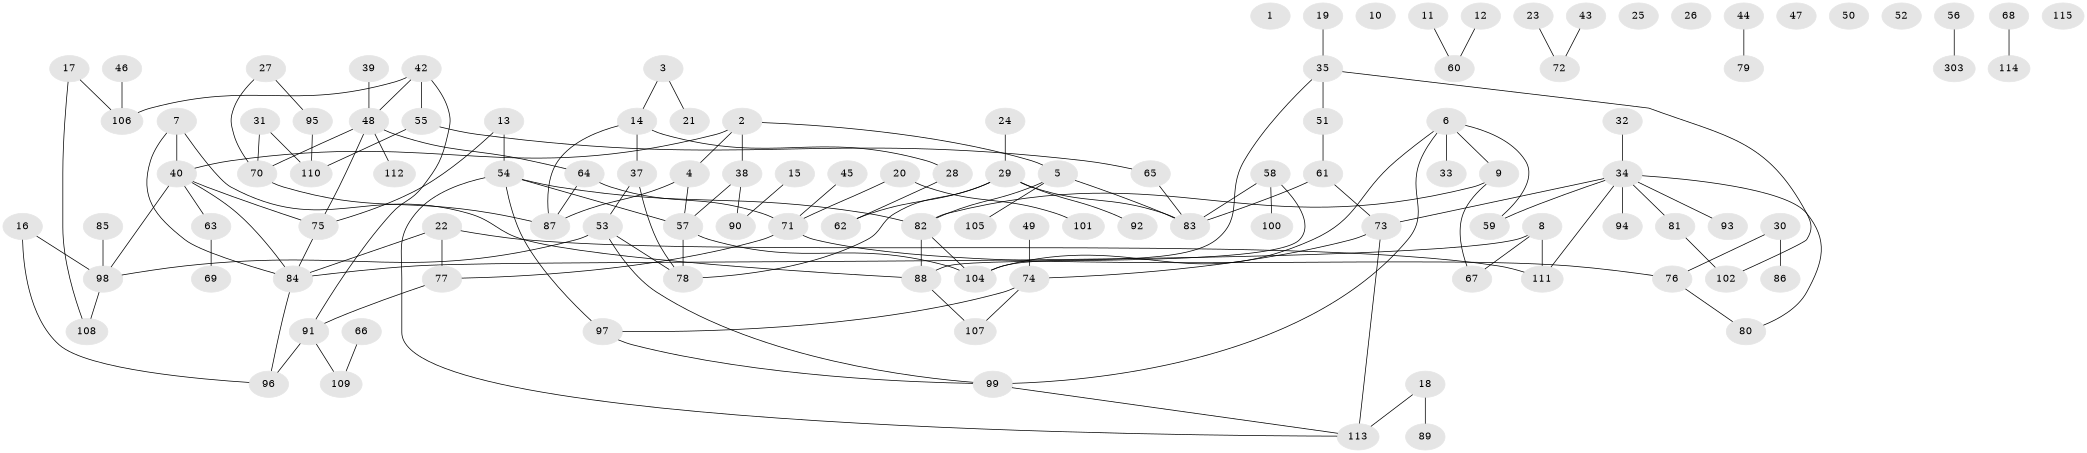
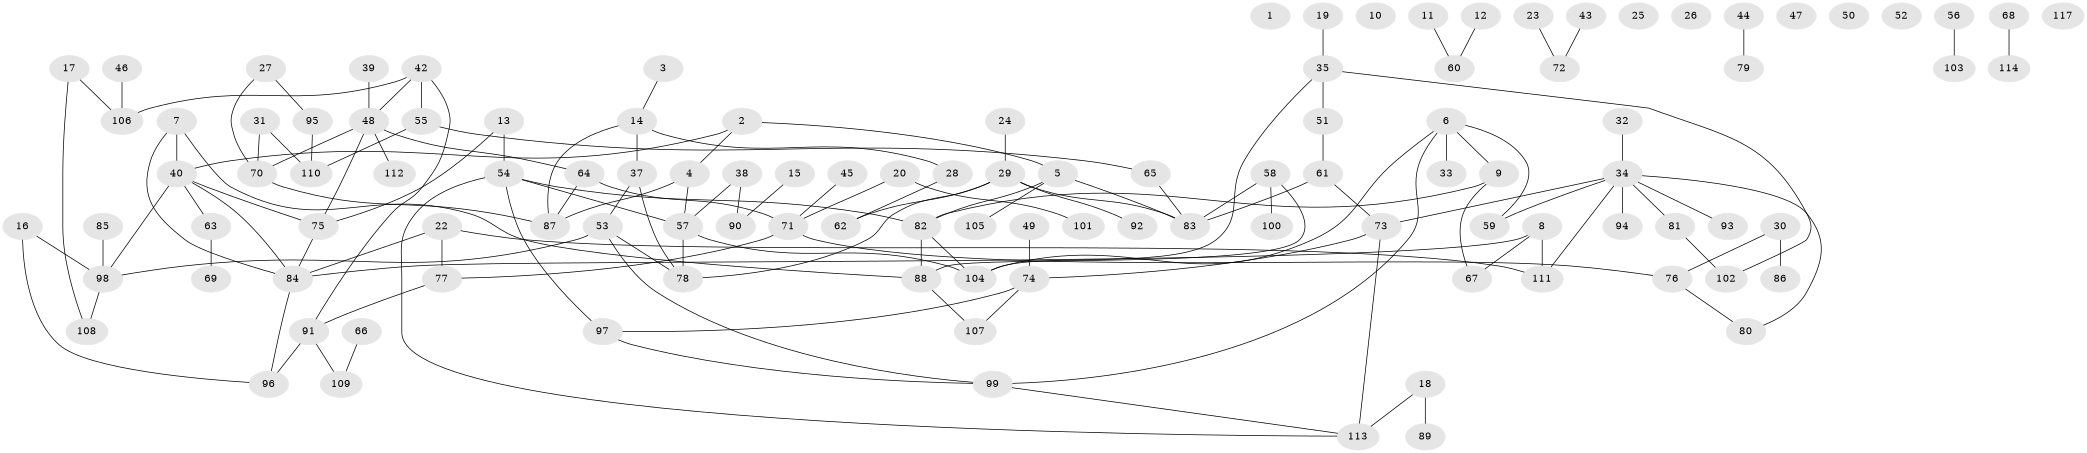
(2063, 16) -> (2063, 16)
(1954, 69) -> (1954, 69)
(690, 121) -> none
(742, 143) -> none
